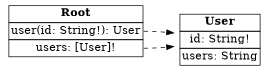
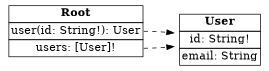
(220, 56) -> (220, 56)
